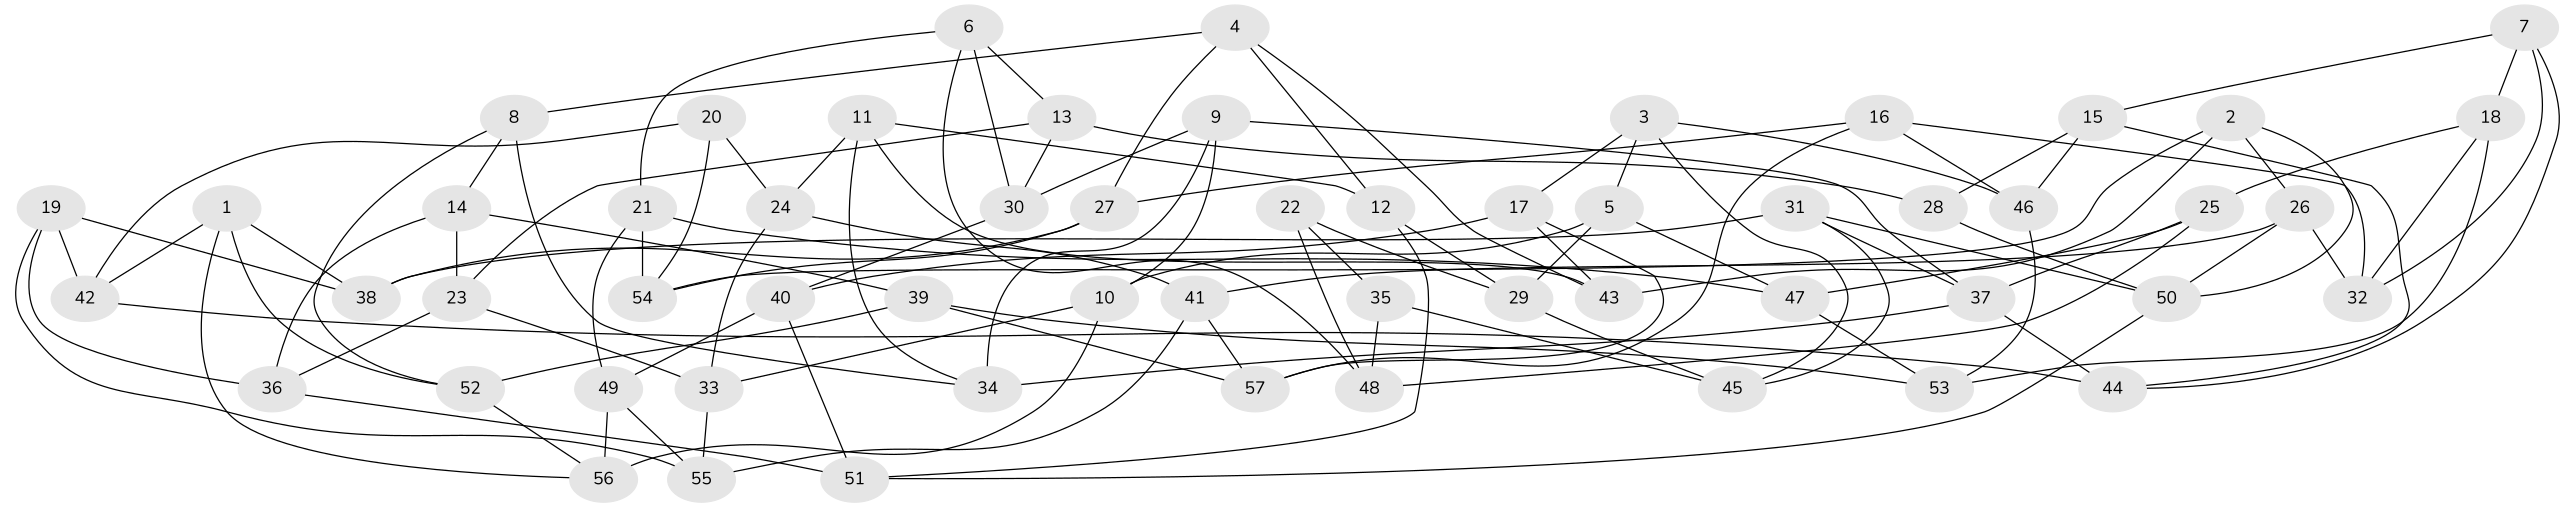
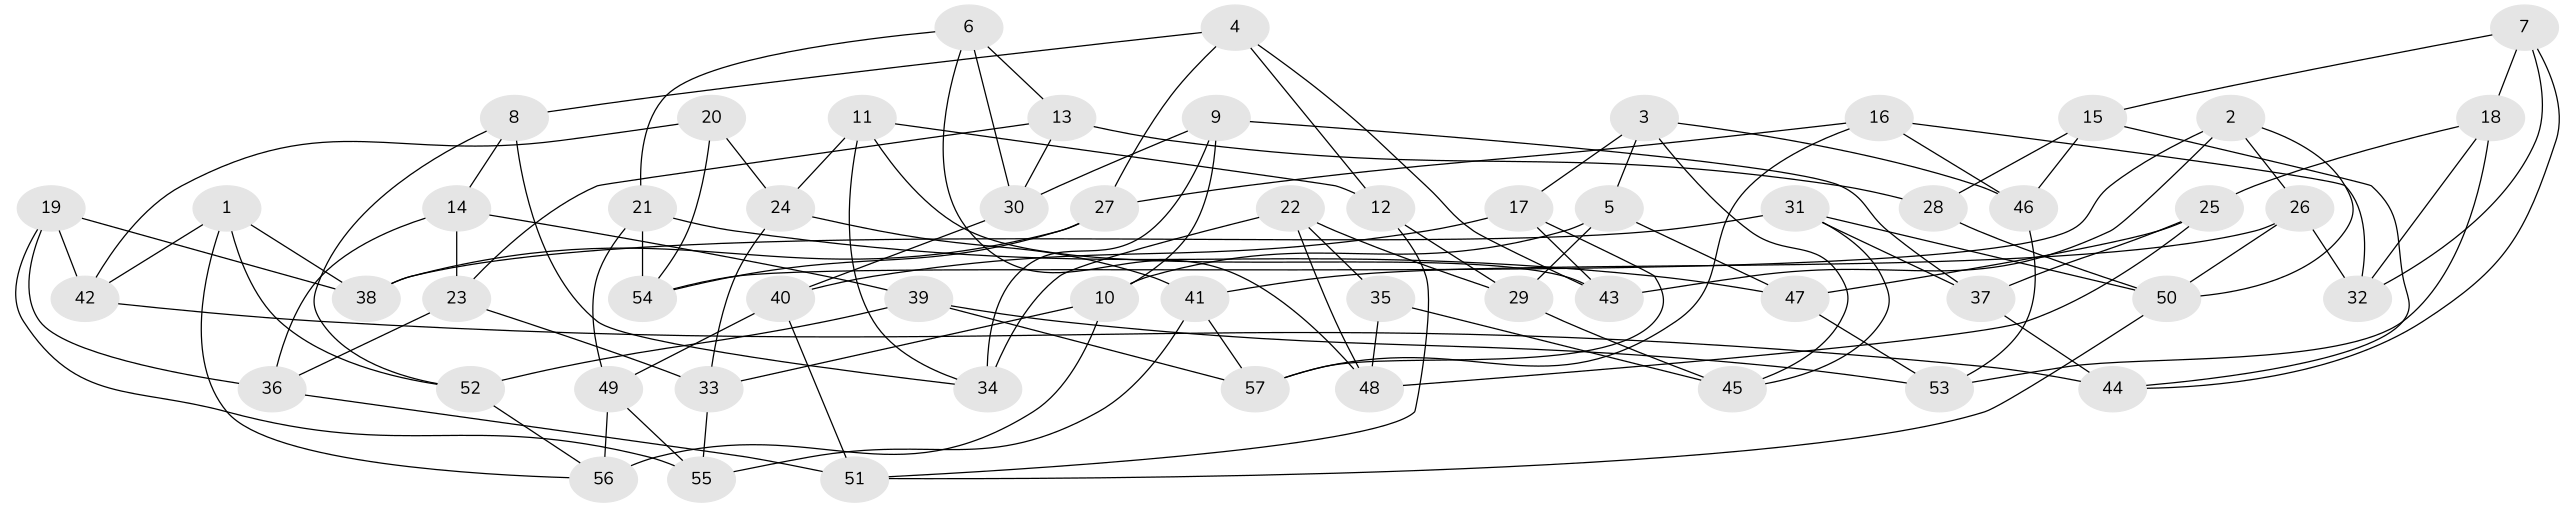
(1323, 358) -> (1053, 281)
